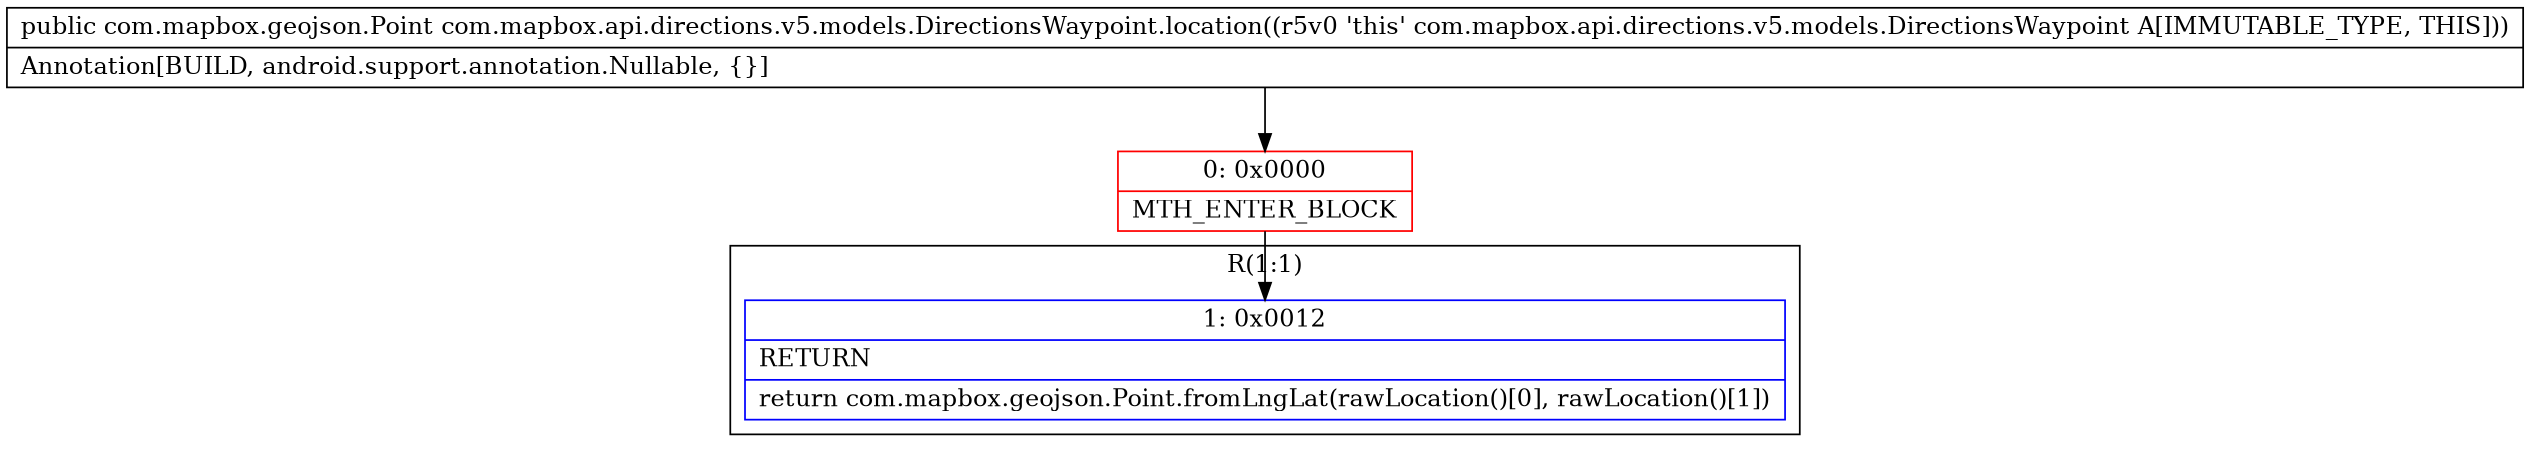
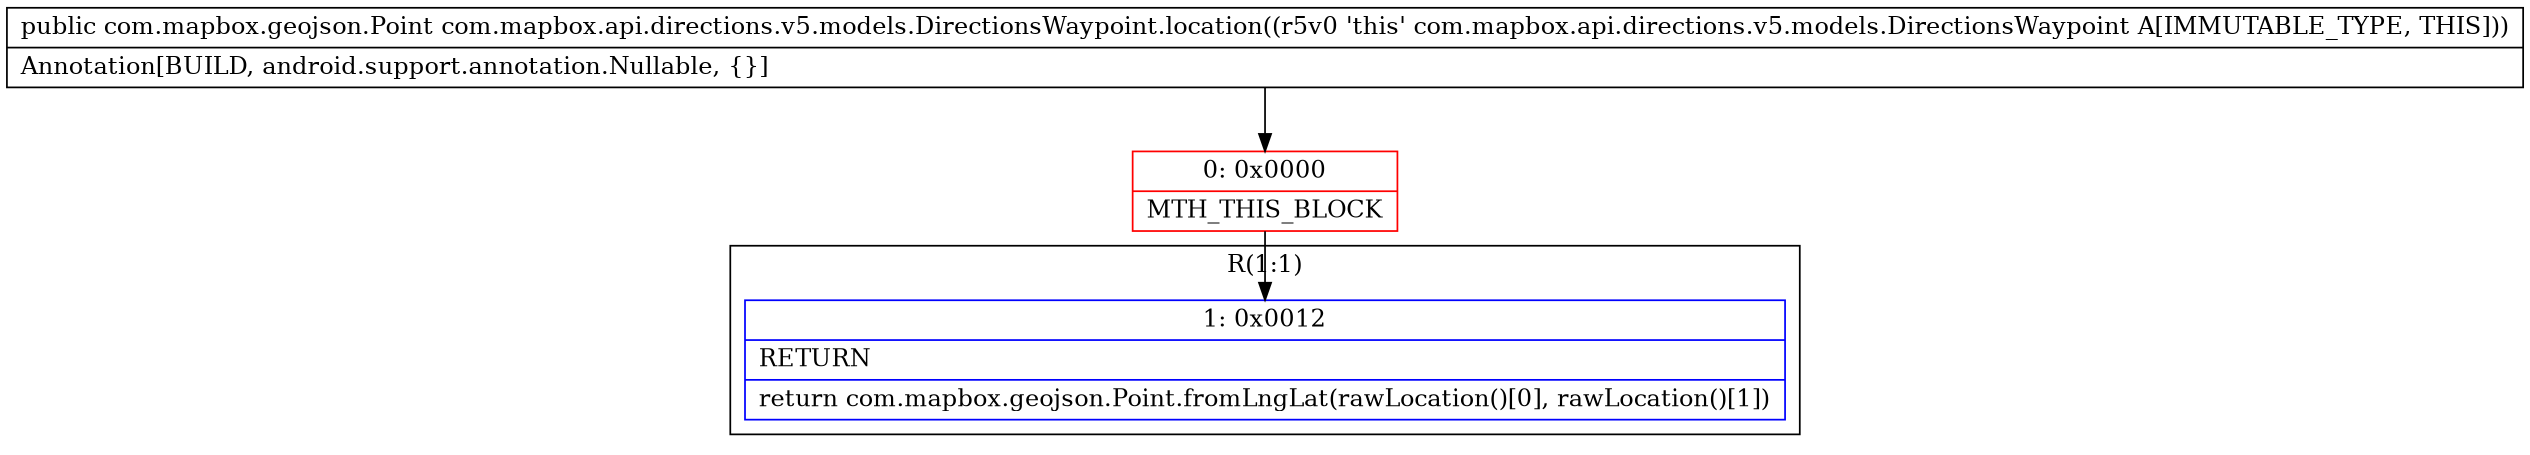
(1265, 210) -> (1265, 210)
